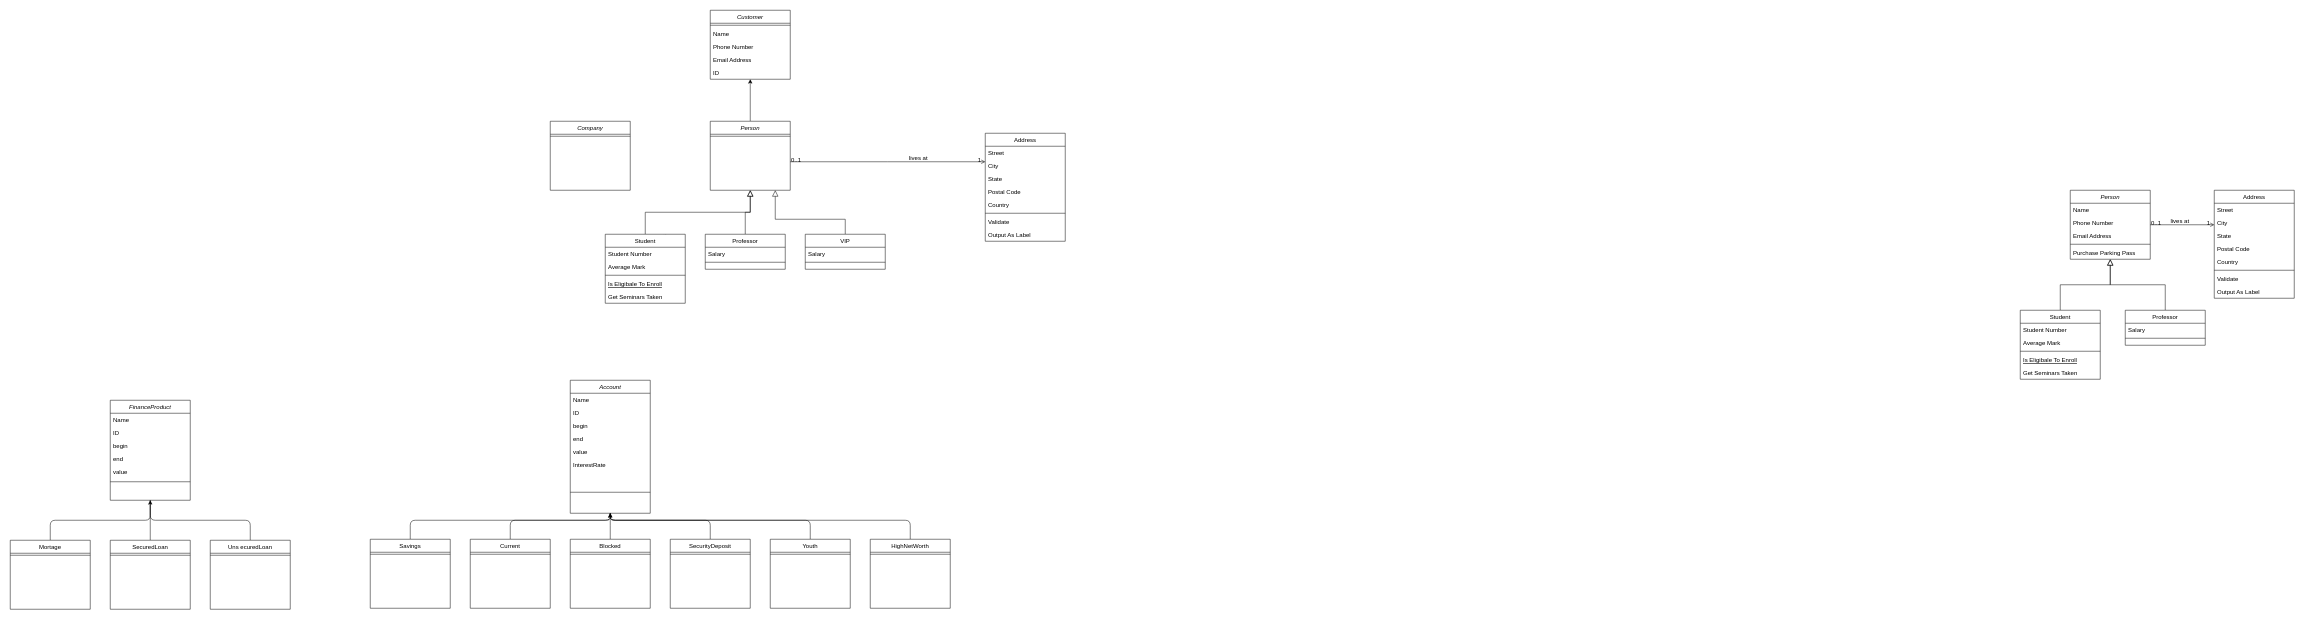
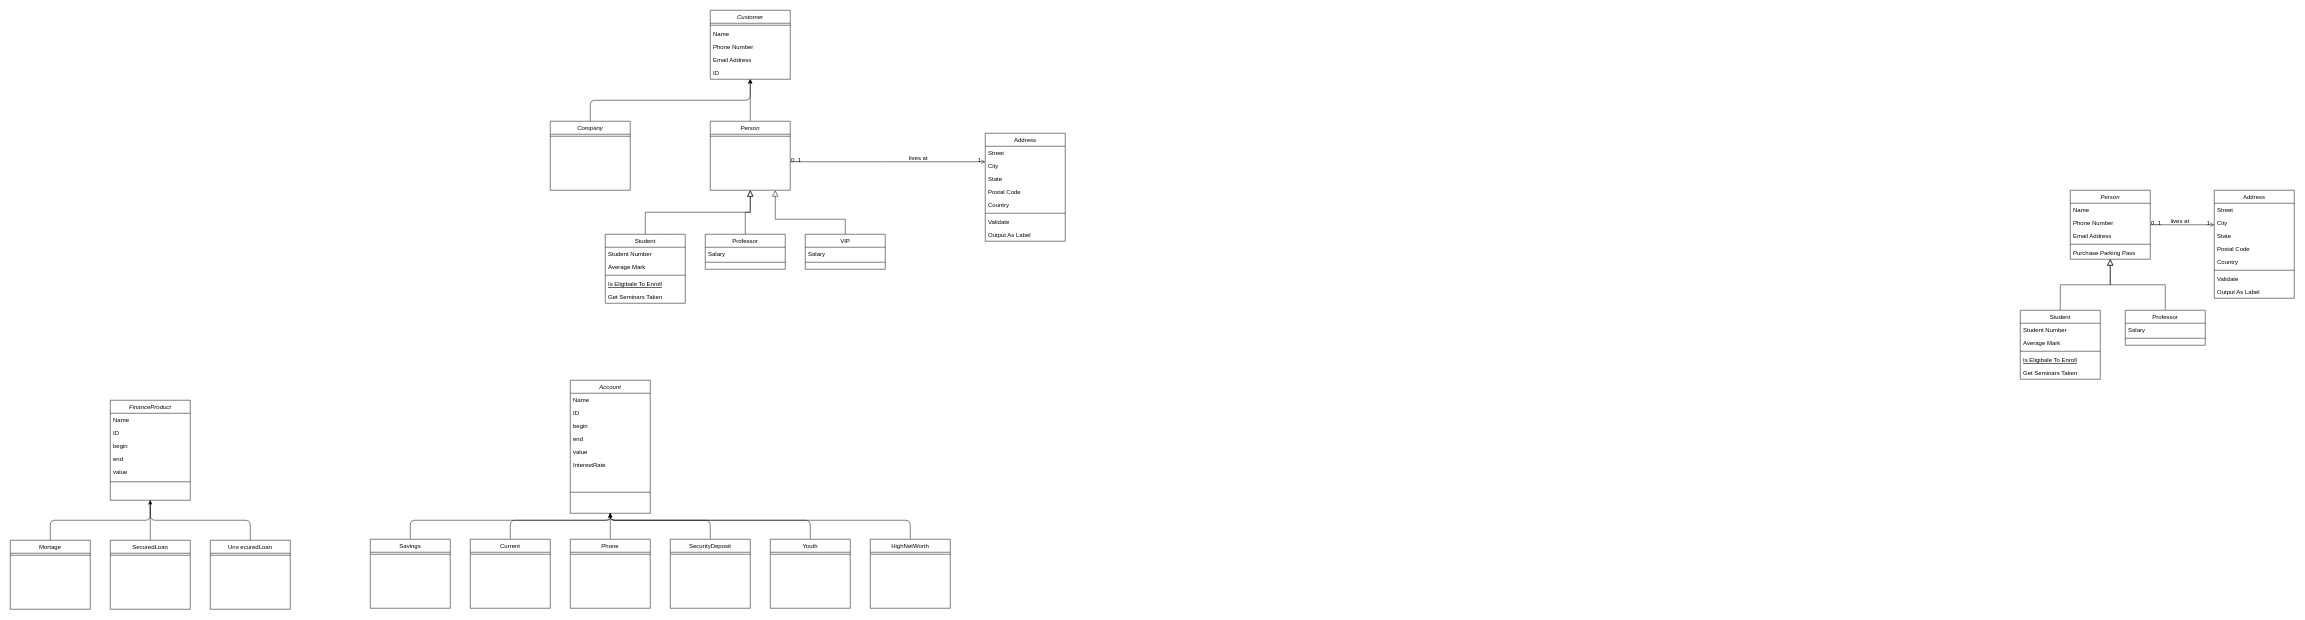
none -> (659, 100)
(610, 546) -> (610, 546)
